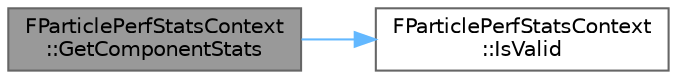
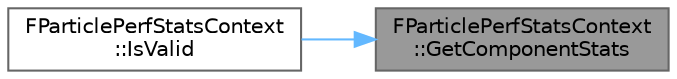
(328, 39) -> (328, 39)
